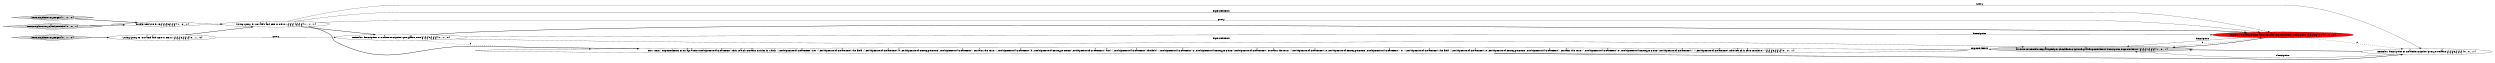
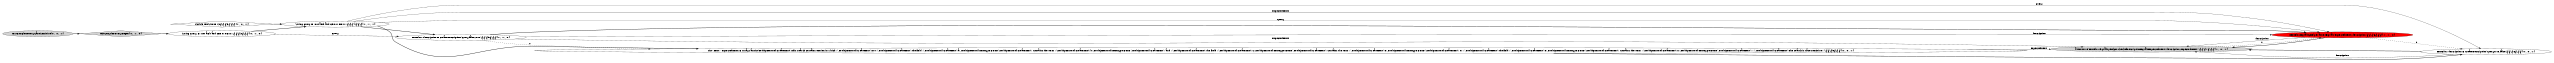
(53, 18) -> none
(106, 25) -> (76, 34)
(53, 26) -> (38, 34)
